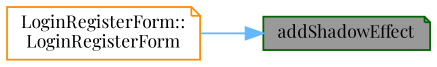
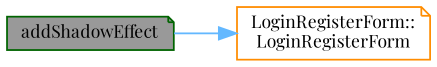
(223, 33) -> (196, 33)
